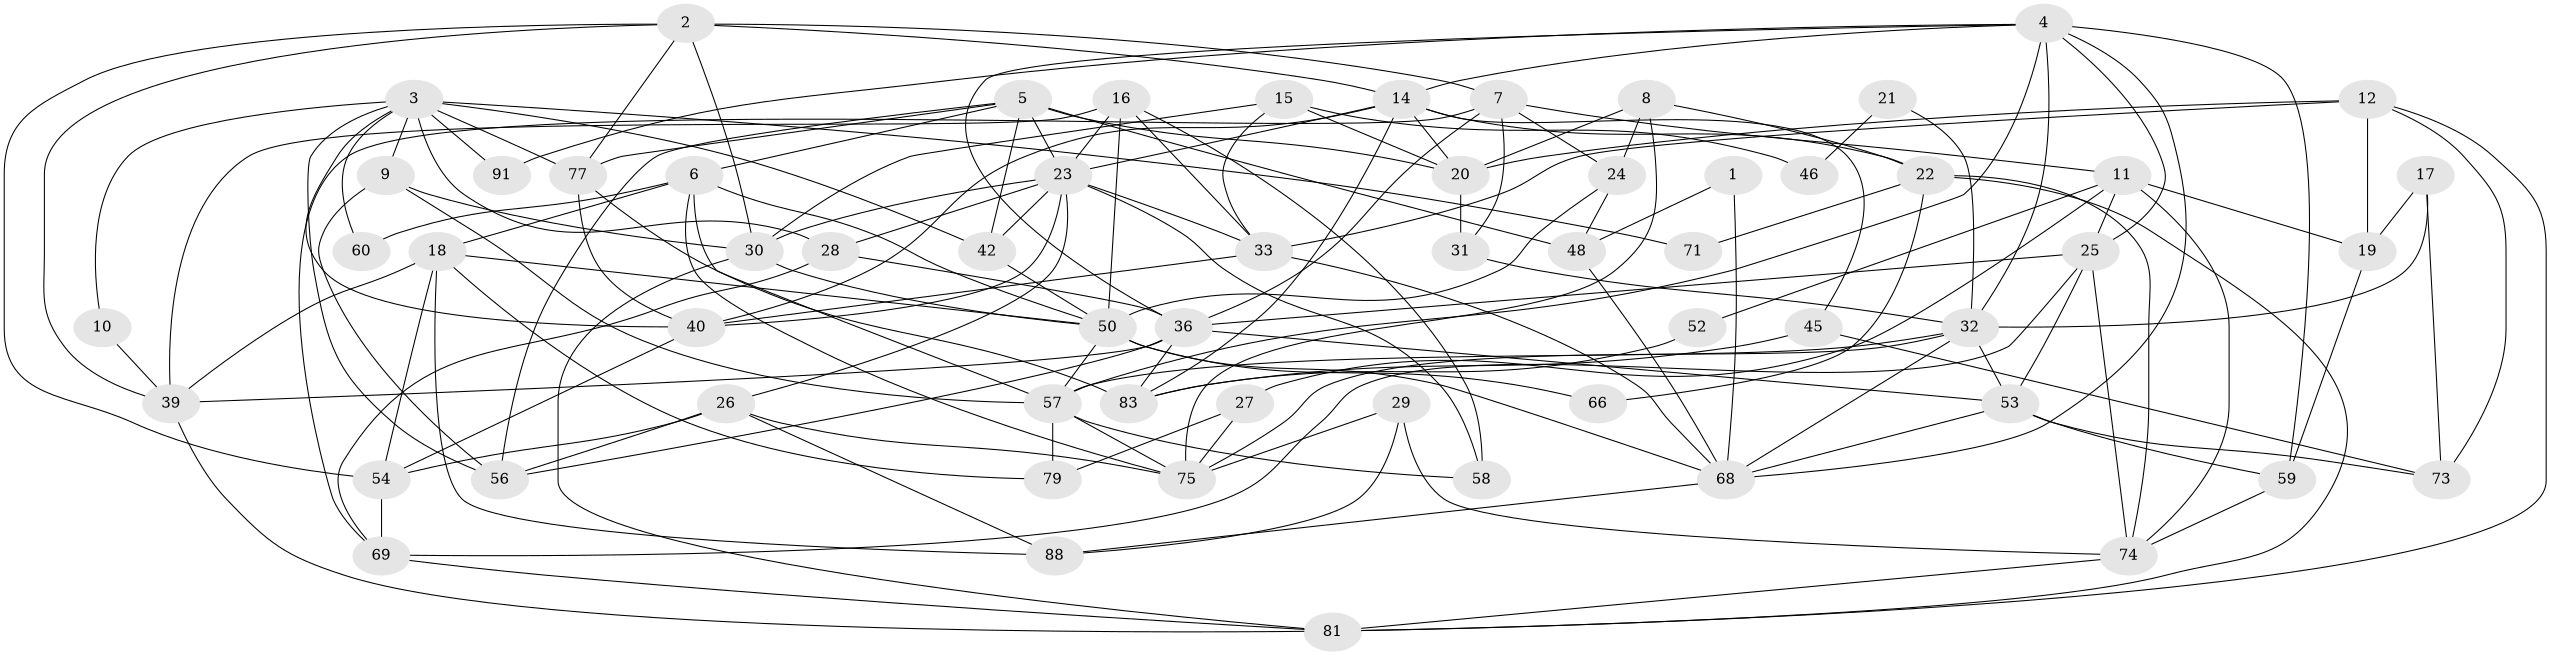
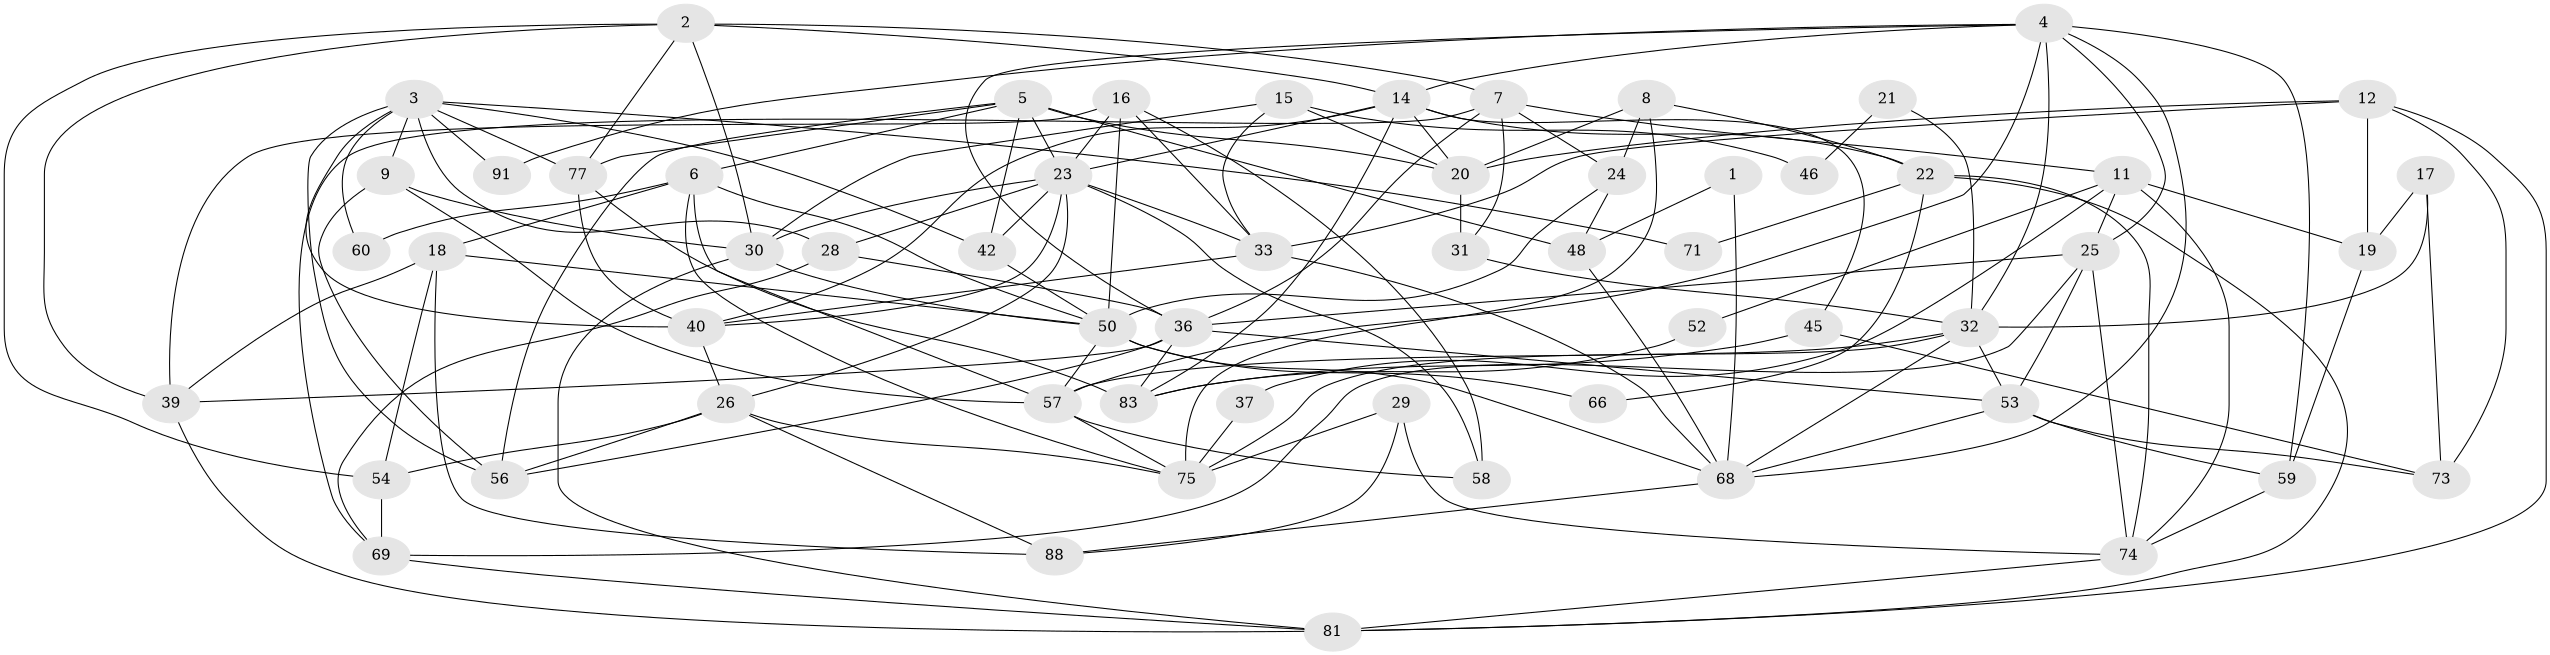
(103, 328) -> none
(539, 404) -> (713, 371)
(1245, 404) -> (1245, 404)
(1053, 480) -> none
